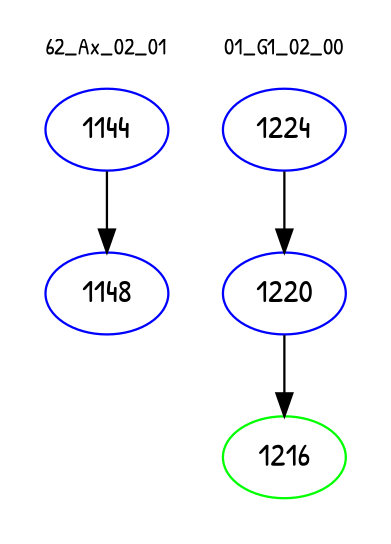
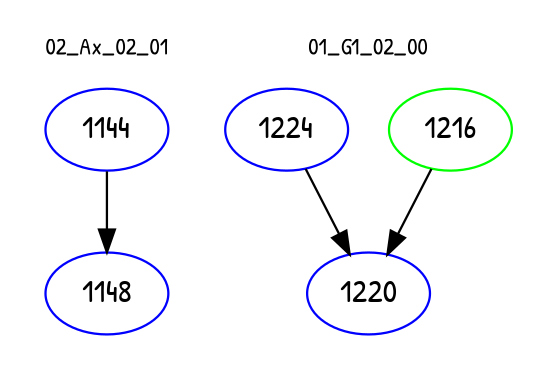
(107, 49) -> (108, 49)
(284, 364) -> (415, 201)
